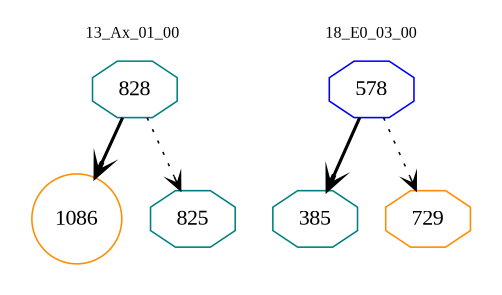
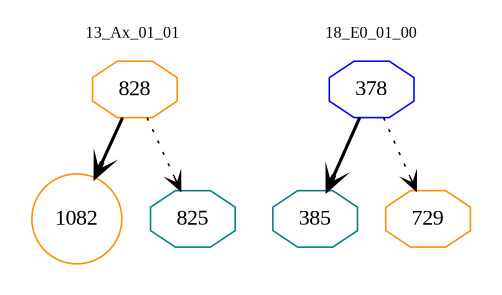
(133, 34) -> (133, 34)
(372, 34) -> (372, 34)
(135, 89) -> (135, 89)
(372, 89) -> (372, 89)
(77, 219) -> (77, 219)
